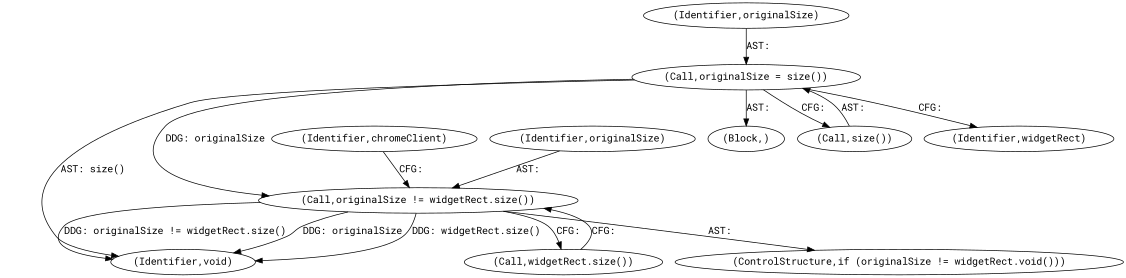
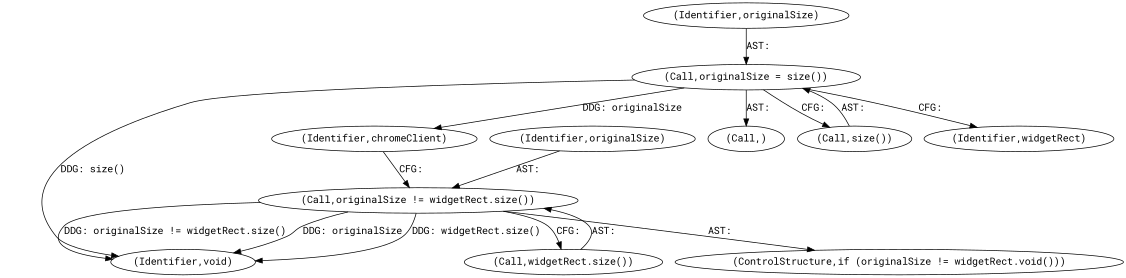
(290, 97) -> (563, 108)
(746, 139) -> (746, 139)
(93, 170) -> (93, 170)
(607, 231) -> (607, 231)
